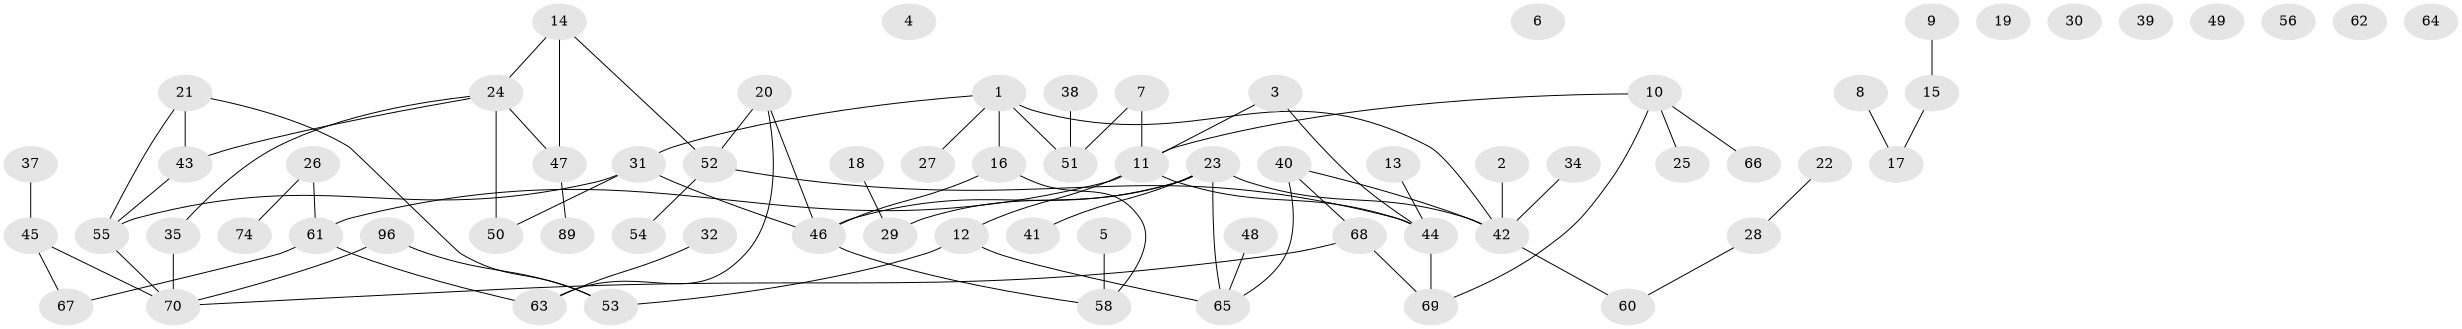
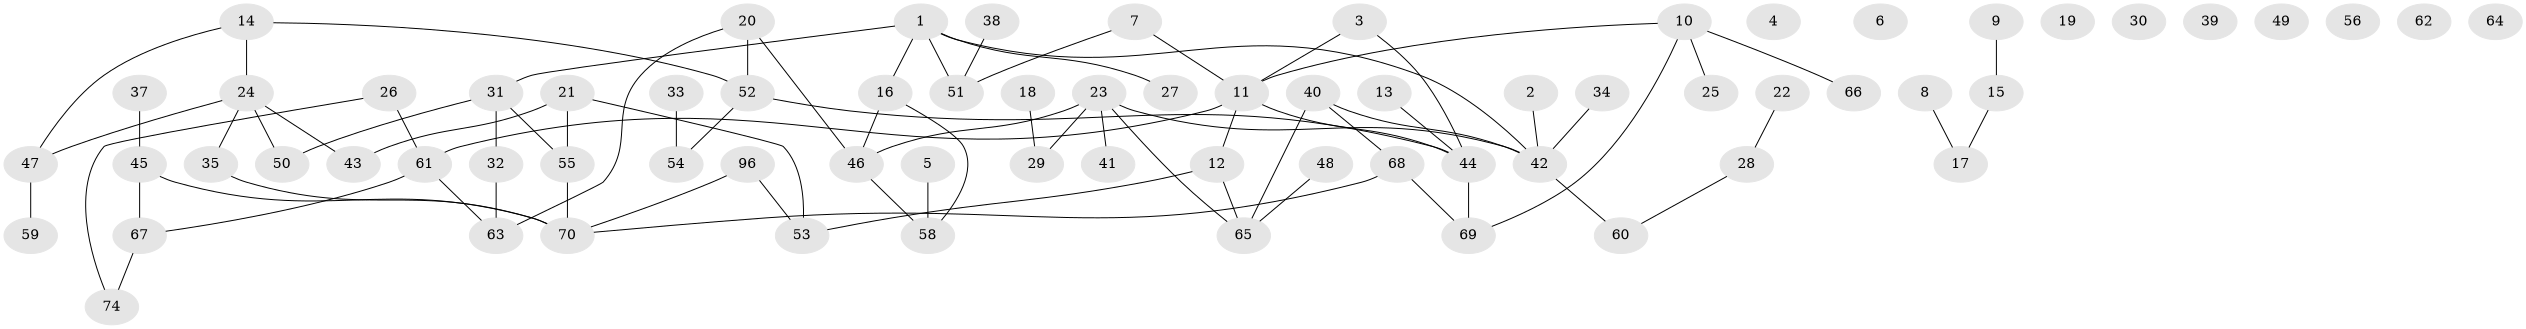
none -> (676, 93)
(144, 200) -> none
(741, 208) -> (496, 129)
(567, 236) -> (31, 236)
none -> (126, 271)
